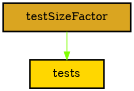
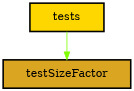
(67, 42) -> (67, 42)
